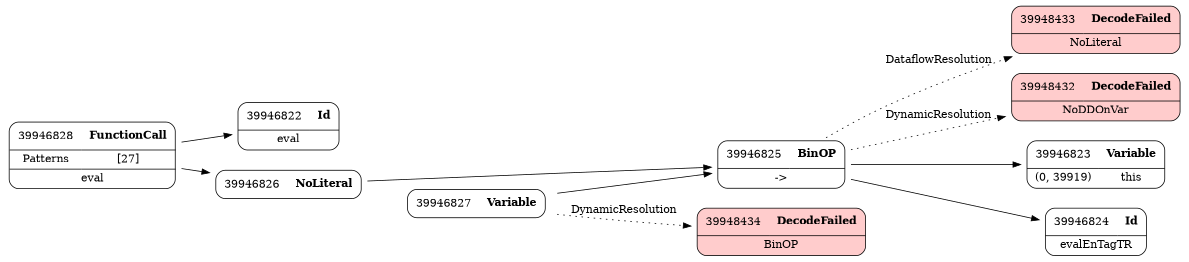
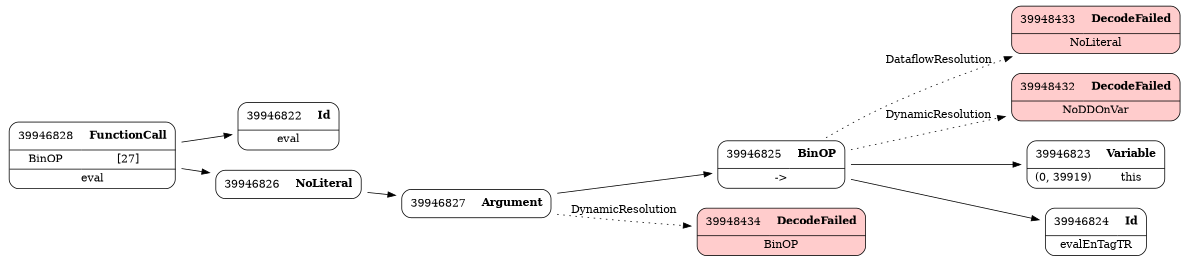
(46, 159) -> (46, 159)
(535, 174) -> (378, 194)
(512, 203) -> (512, 203)
